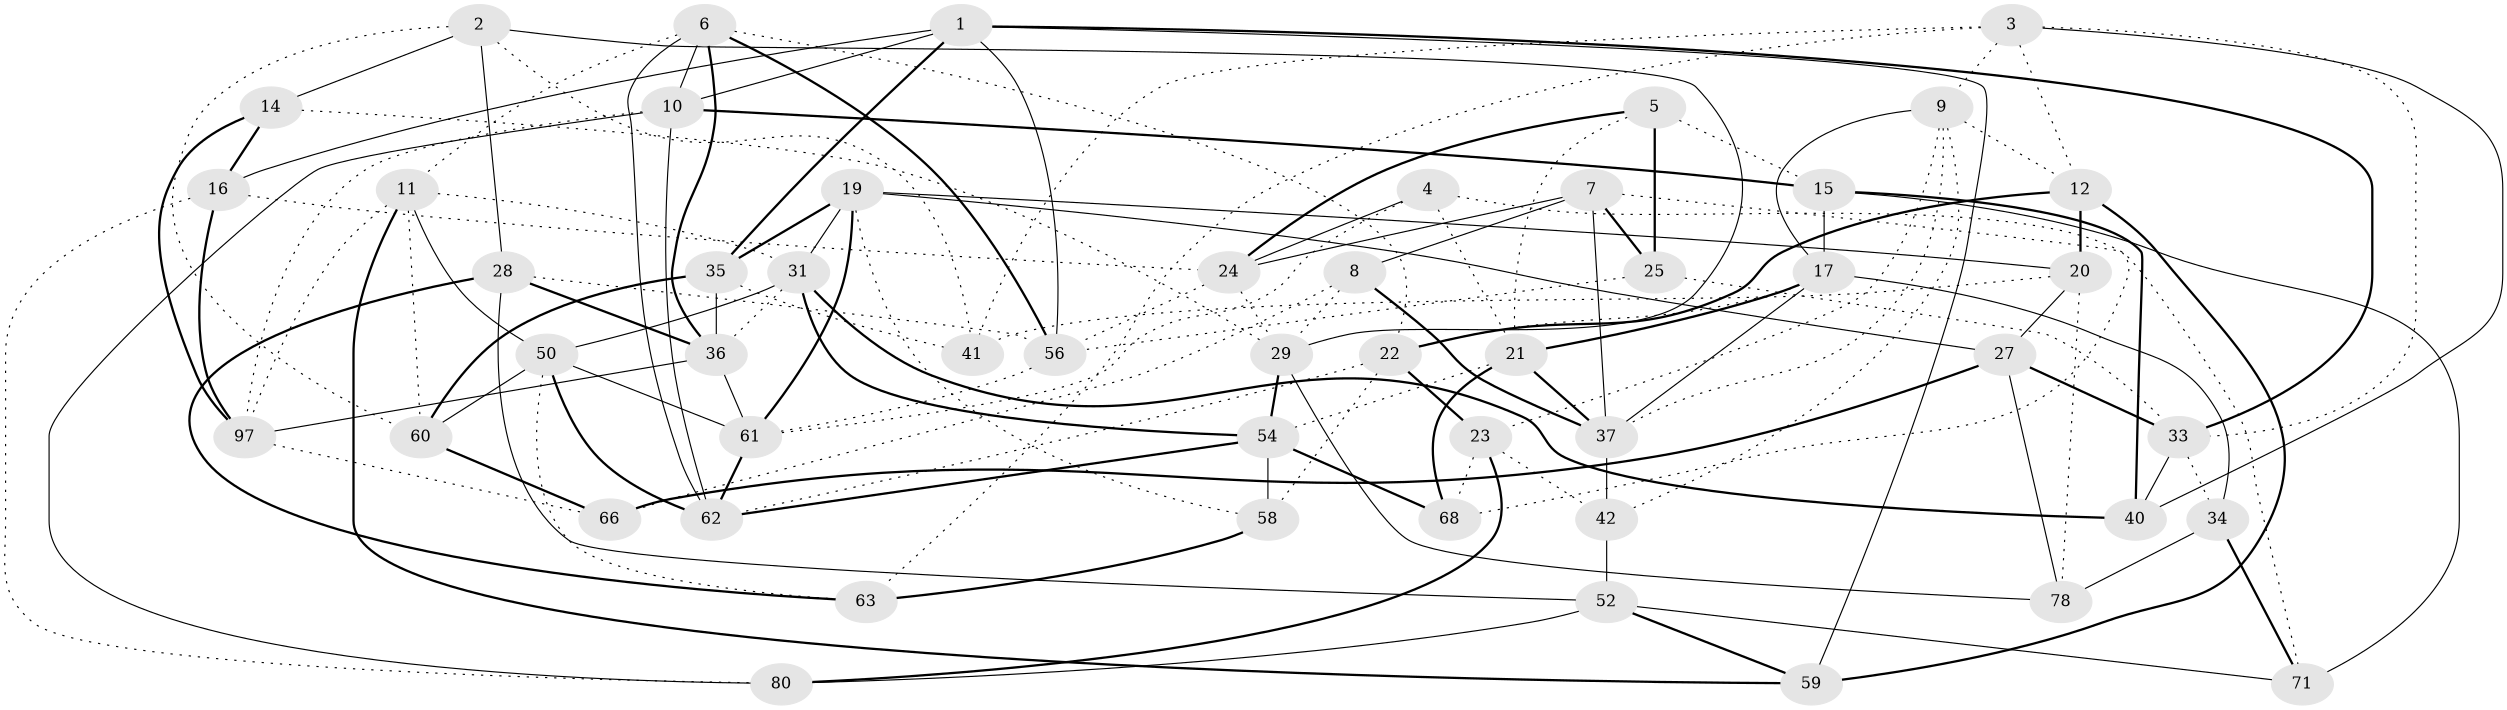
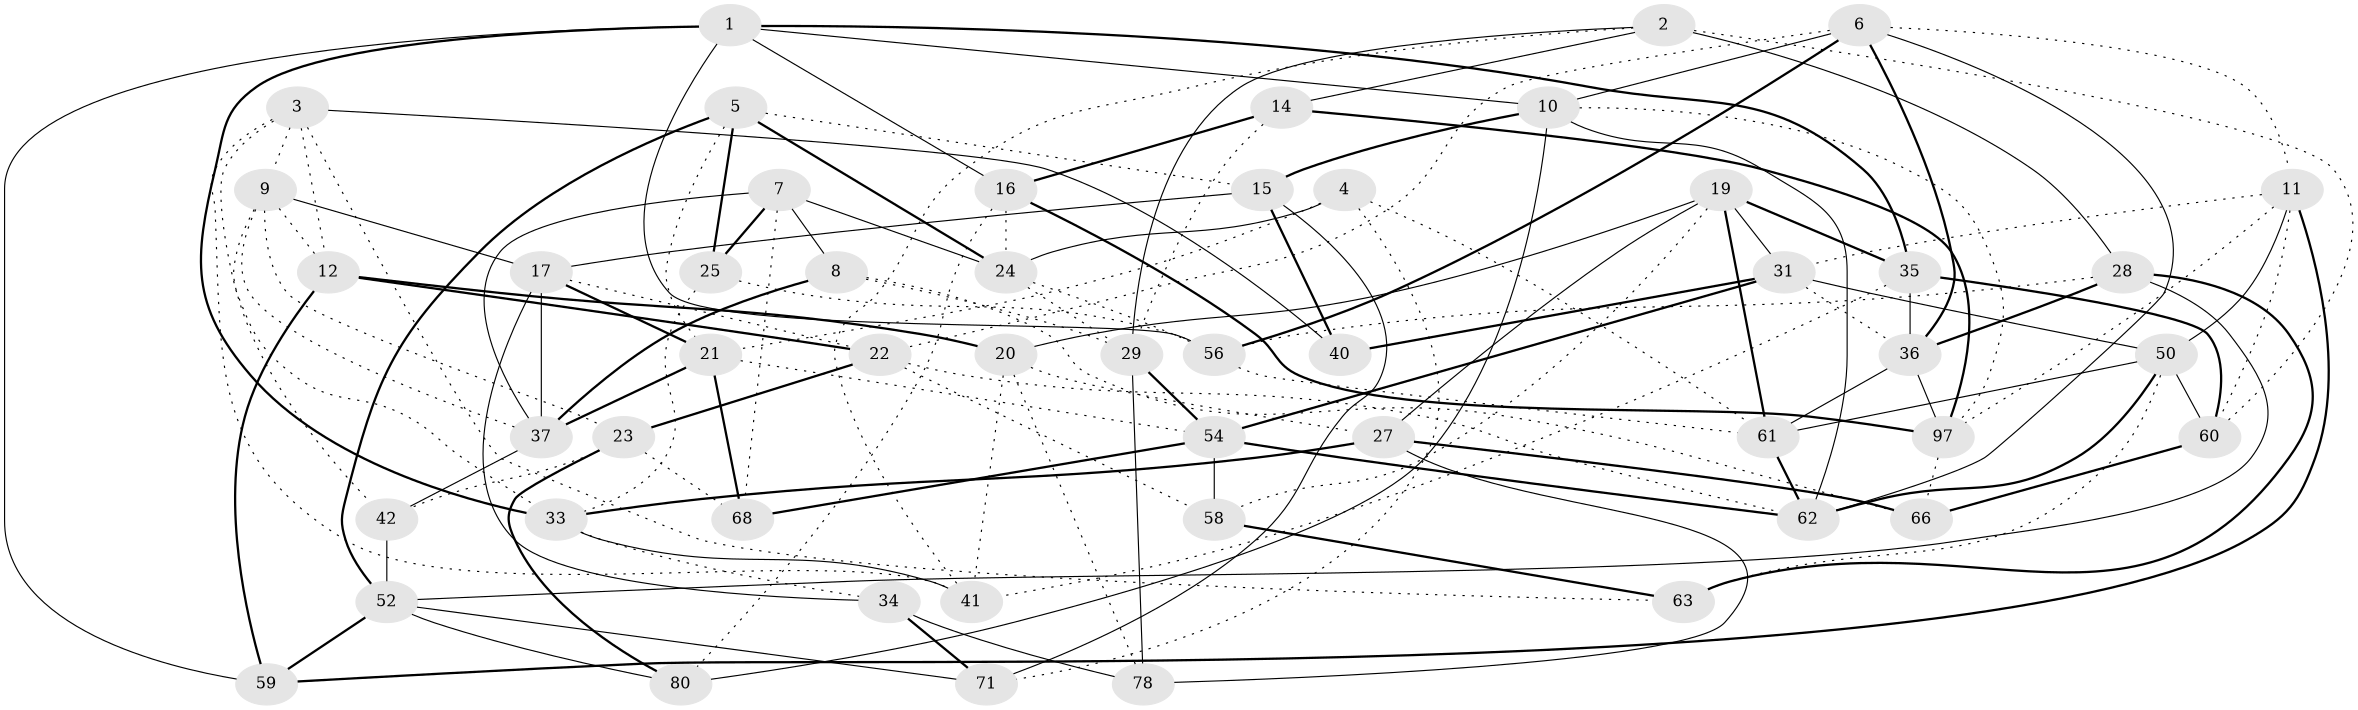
none -> (452, 280)
(2047, 309) -> (1191, 404)
(2157, 478) -> (765, 559)
